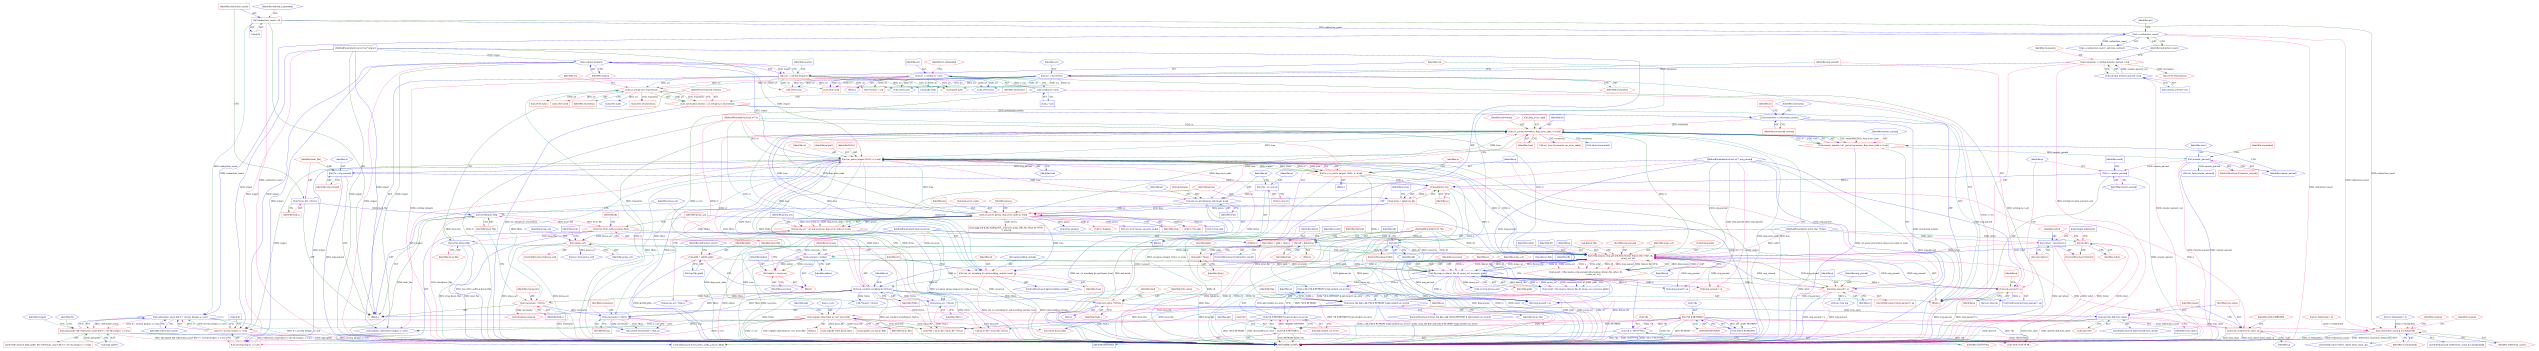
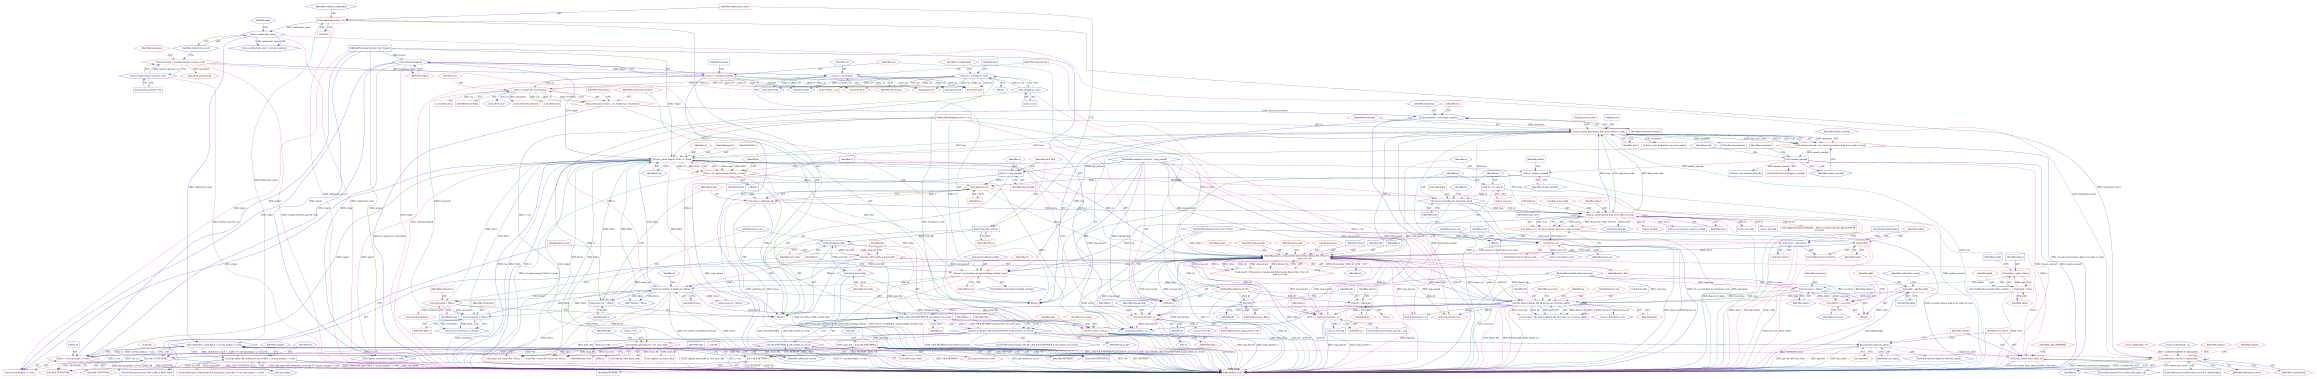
(774, 141) -> (1113, 280)
(1355, 229) -> (1367, 289)
(1315, 323) -> (898, 352)
